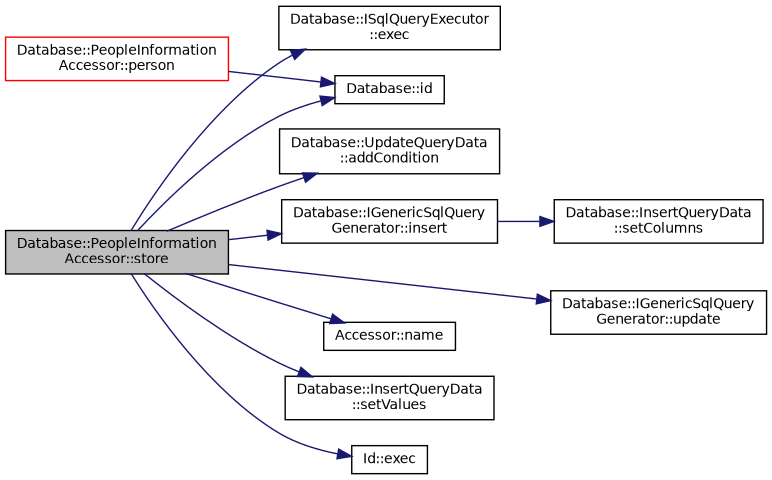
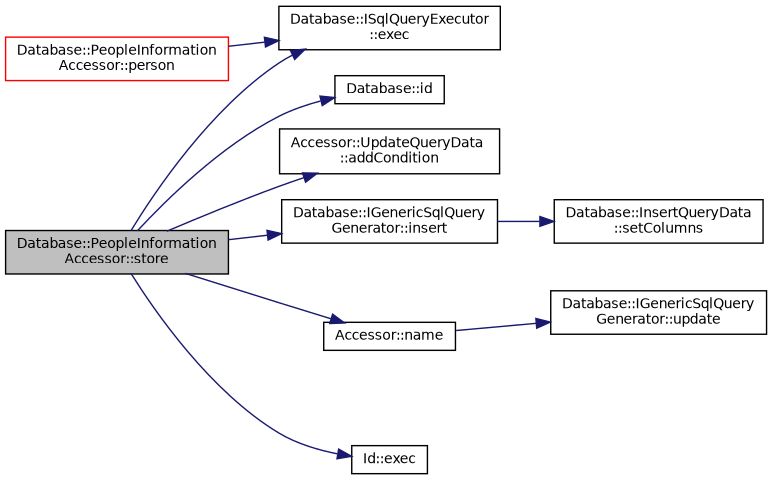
(275, 77) -> (247, 44)
(390, 151) -> (390, 151)
(383, 282) -> (496, 327)
(390, 398) -> none
